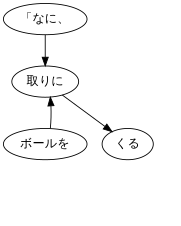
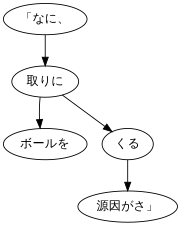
(51, 117) -> (39, 108)
none -> (128, 207)
